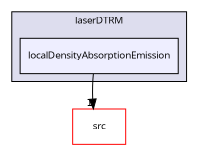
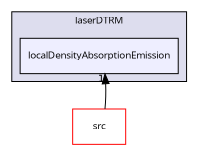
(93, 88) -> (106, 96)
